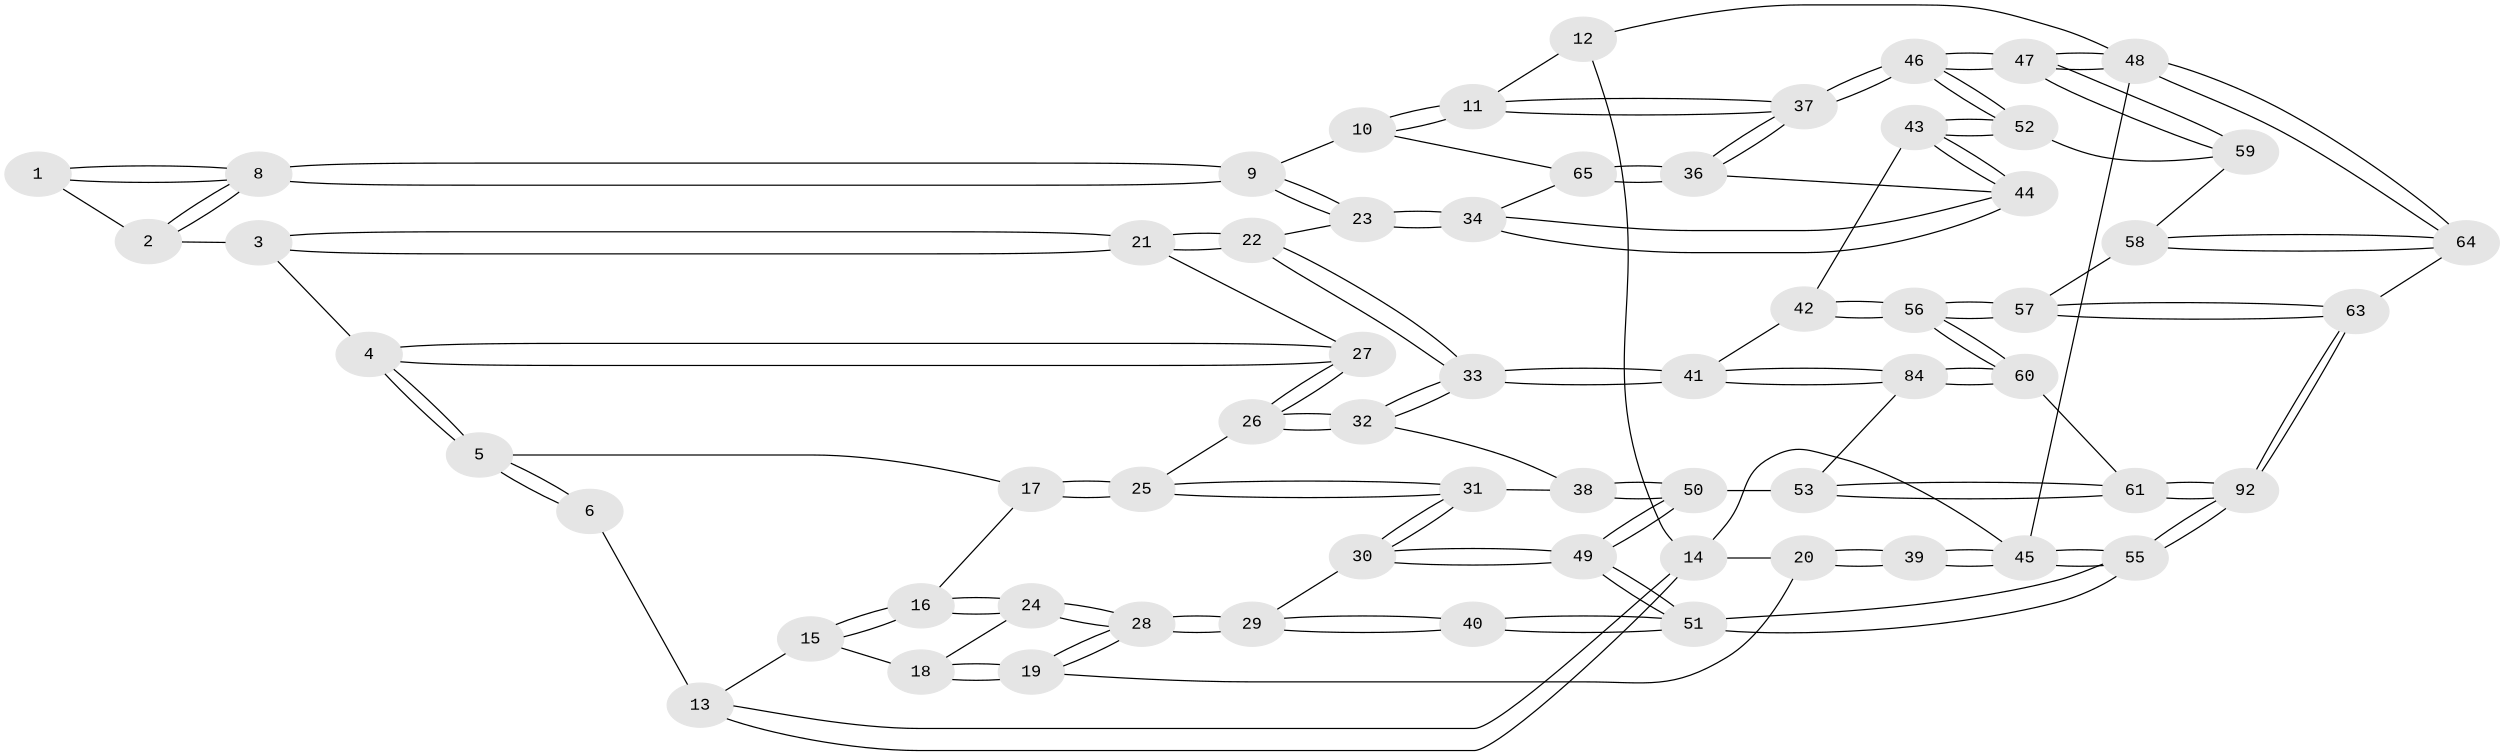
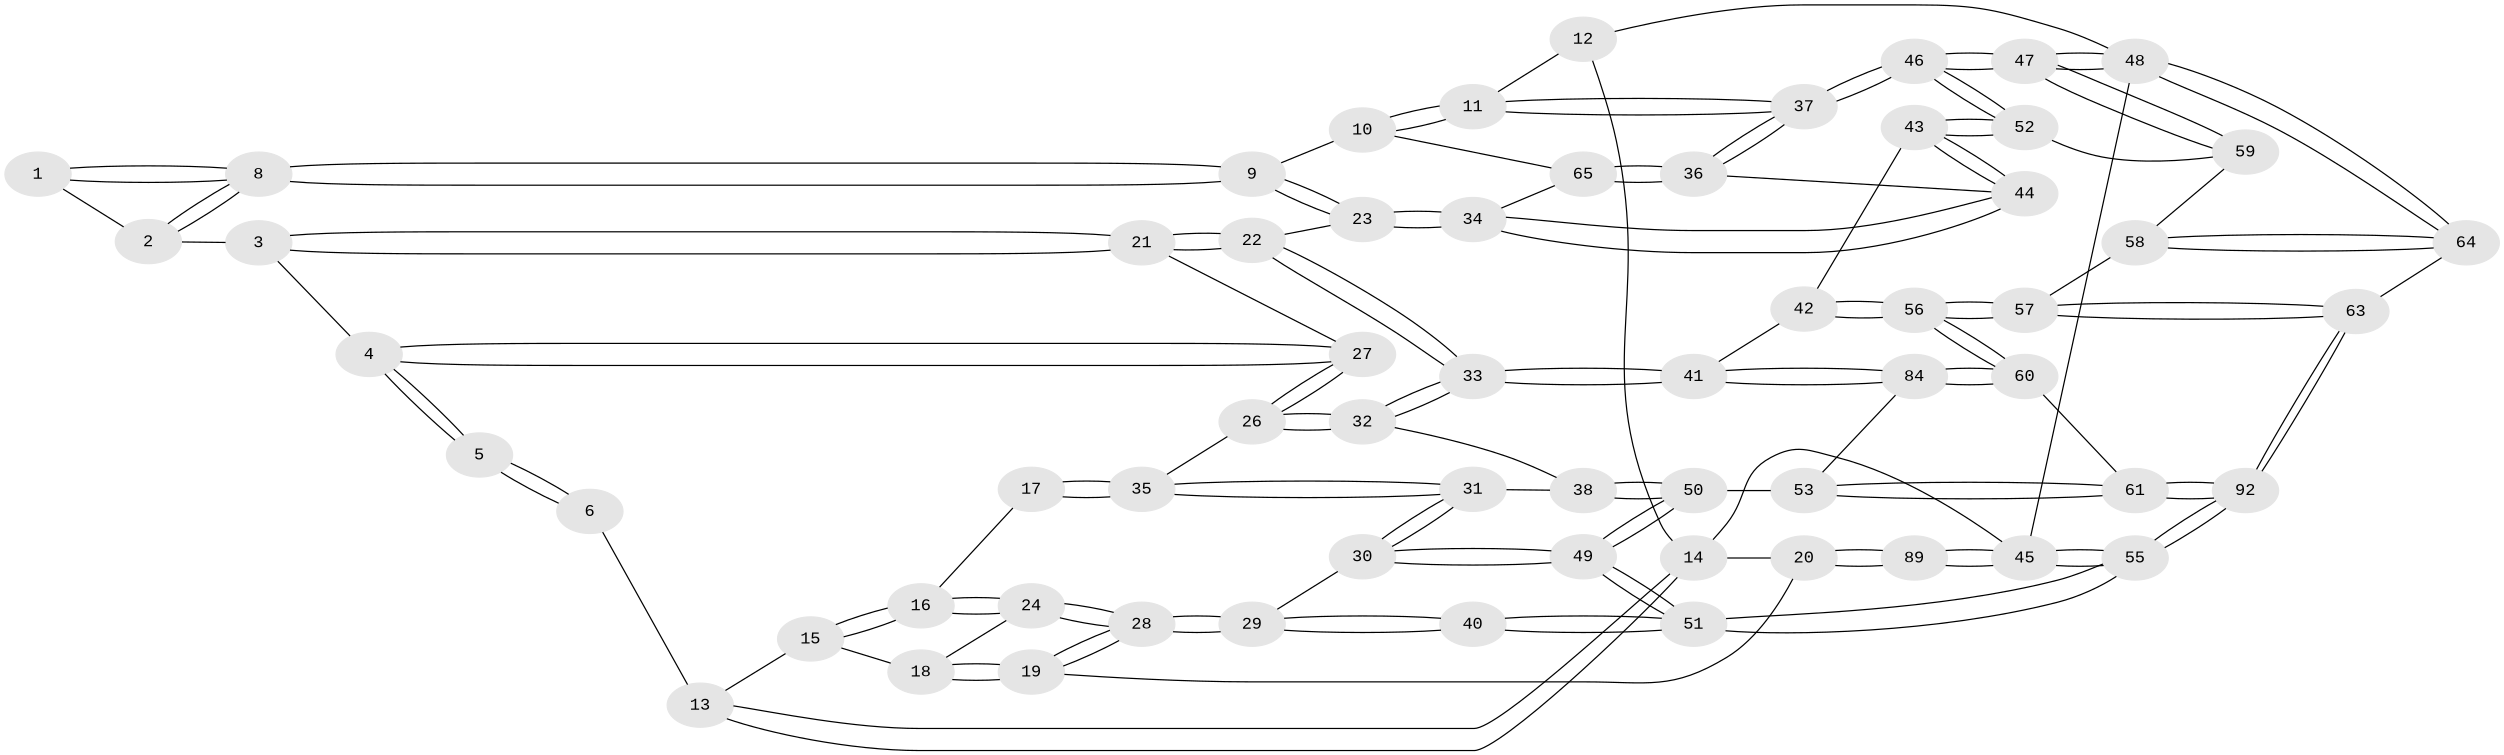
(758, 455) -> none
(1142, 489) -> (1142, 489)
(1914, 558) -> (1914, 558)
